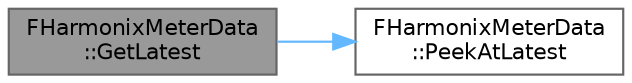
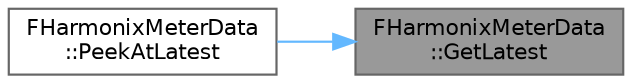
(305, 42) -> (305, 42)
